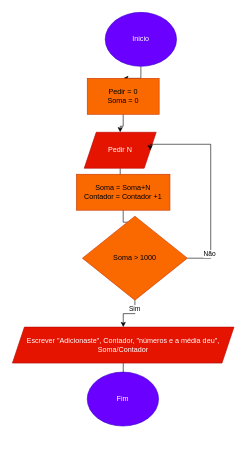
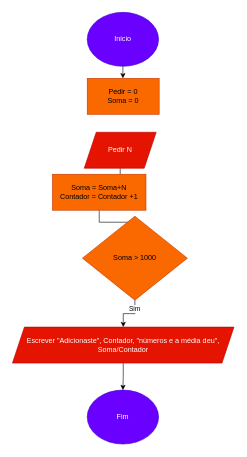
(141, 39) -> (123, 39)
(122, 126) -> none
(211, 170) -> none
(123, 192) -> (99, 192)
(123, 399) -> (123, 417)
